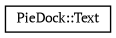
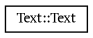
(58, 19) -> (46, 19)
